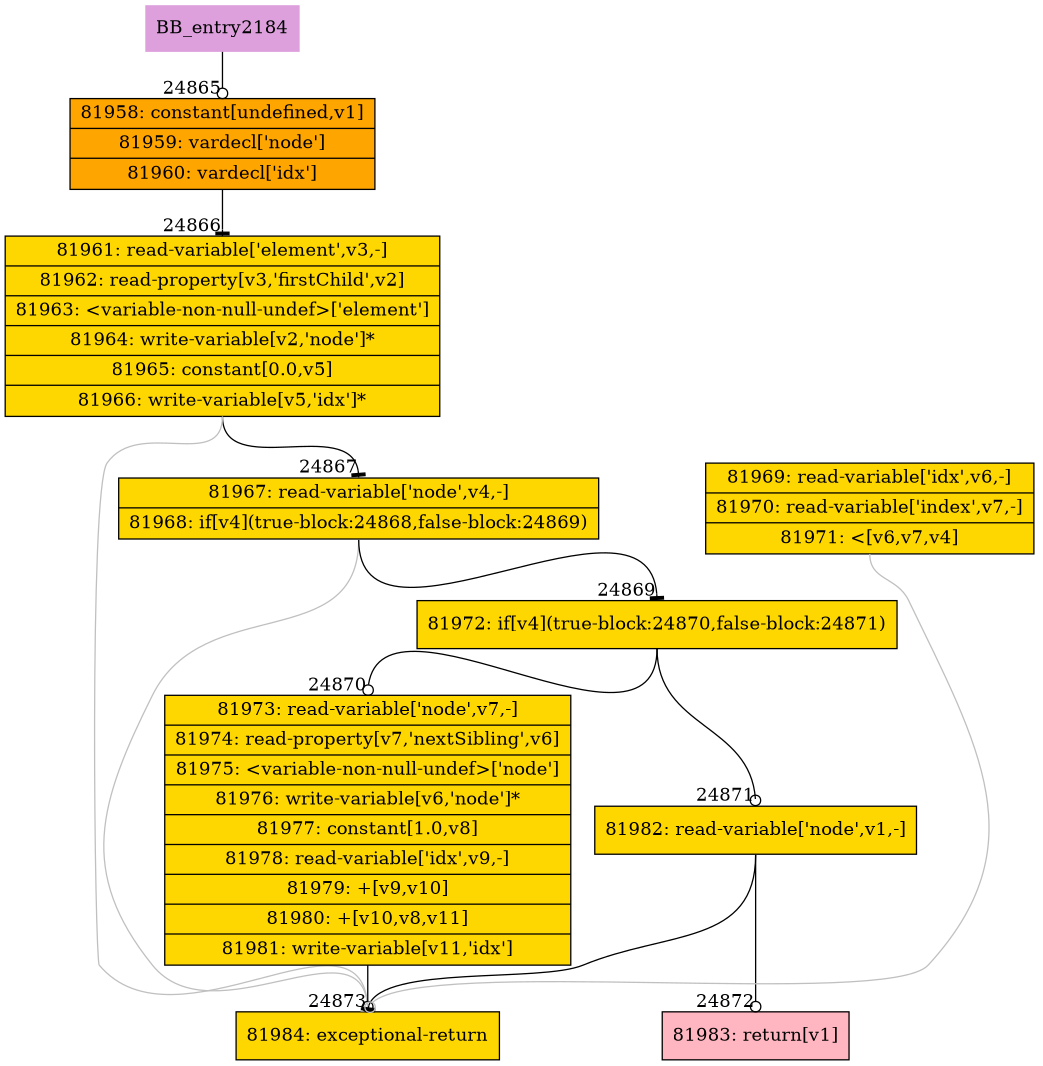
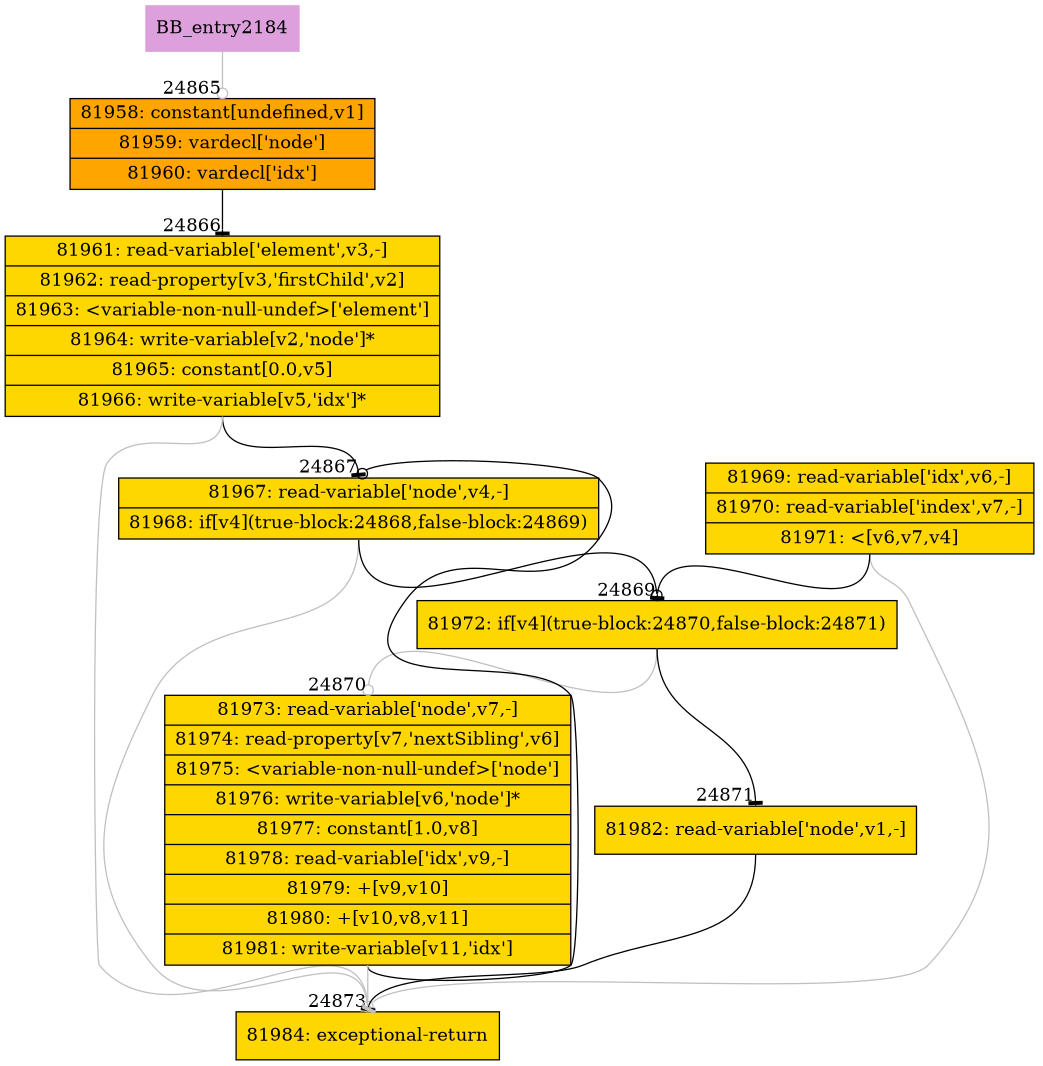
(222, 70) -> (222, 70)
(505, 571) -> (479, 577)
none -> (767, 578)
none -> (436, 667)
(517, 673) -> (477, 662)
(704, 725) -> (704, 725)
(880, 979) -> (880, 979)
(368, 982) -> (368, 982)
(756, 1036) -> none
